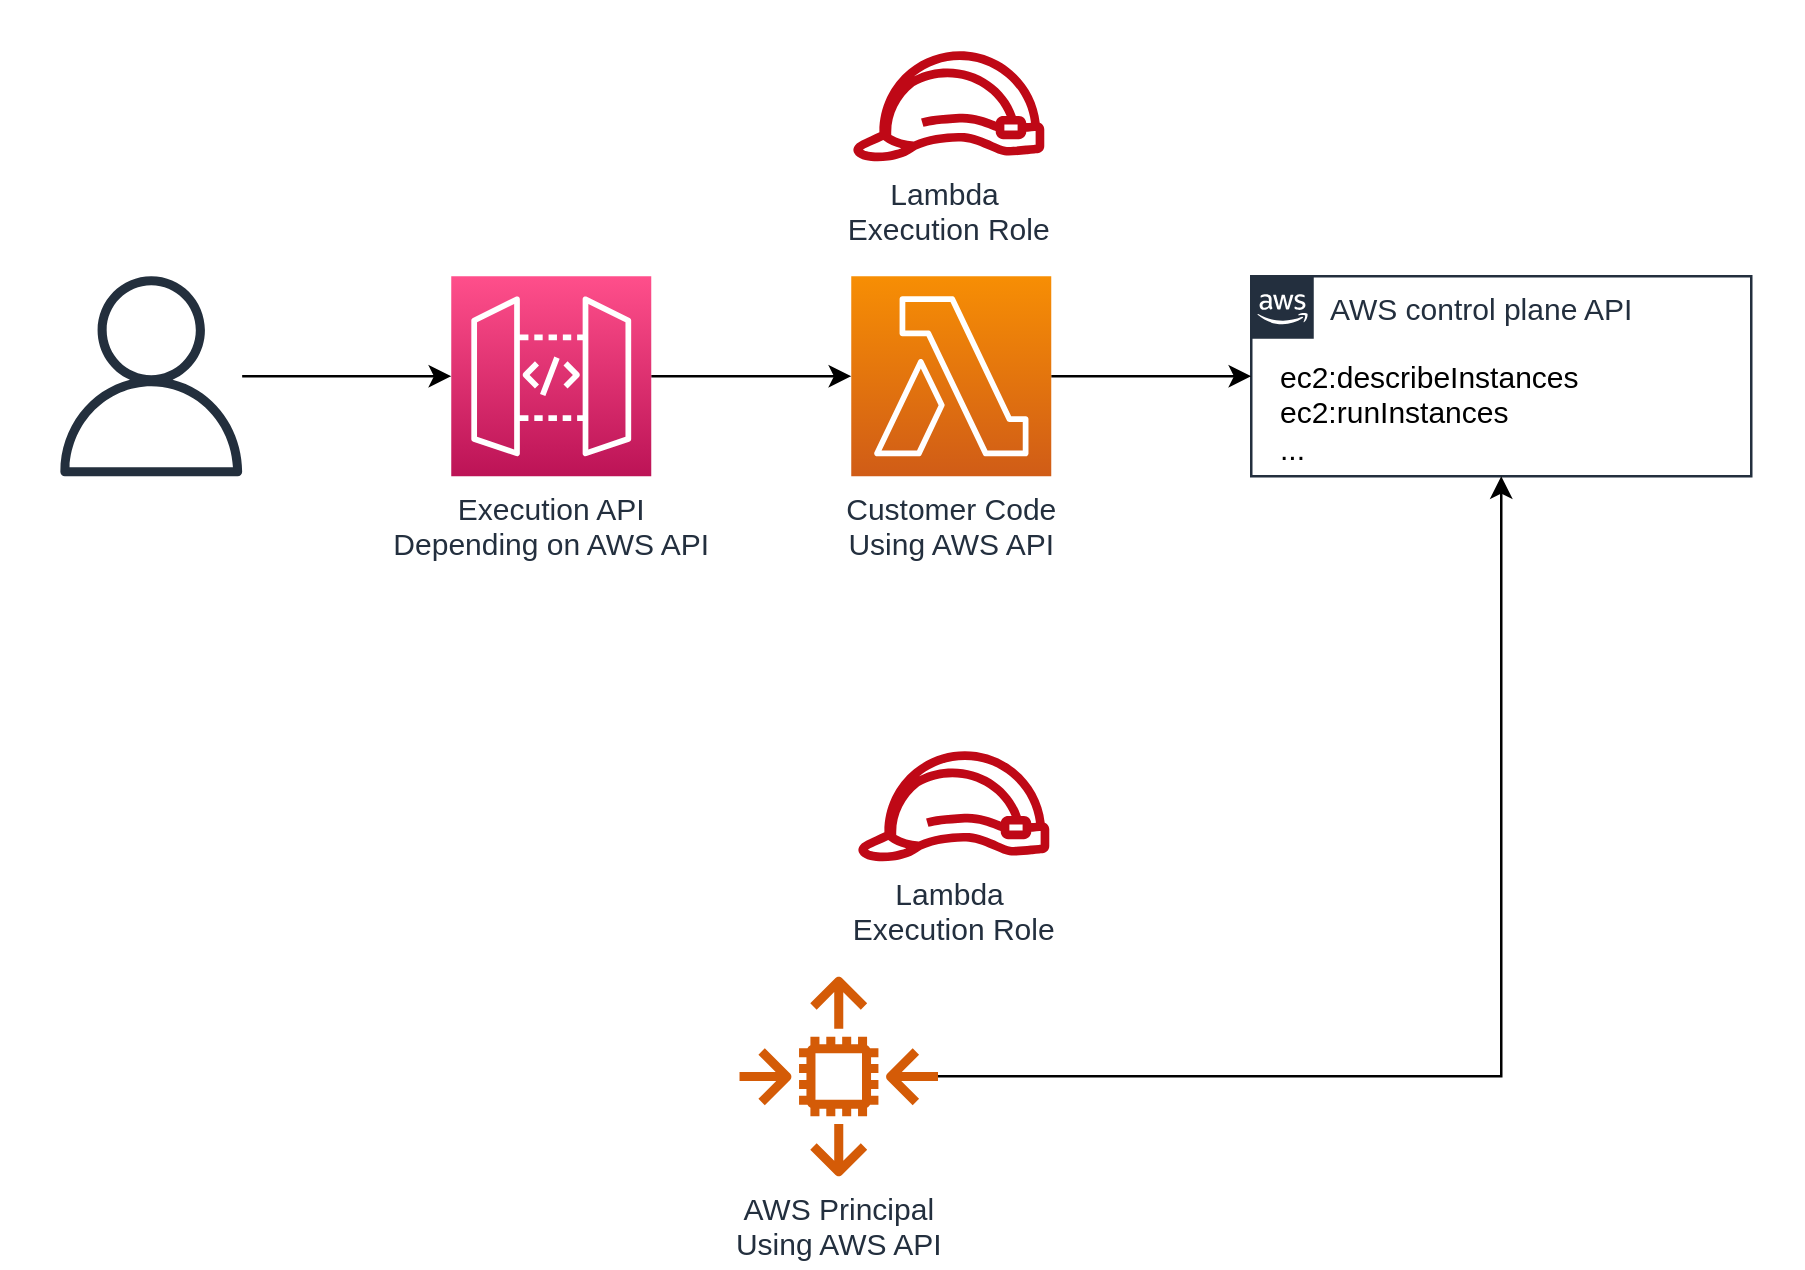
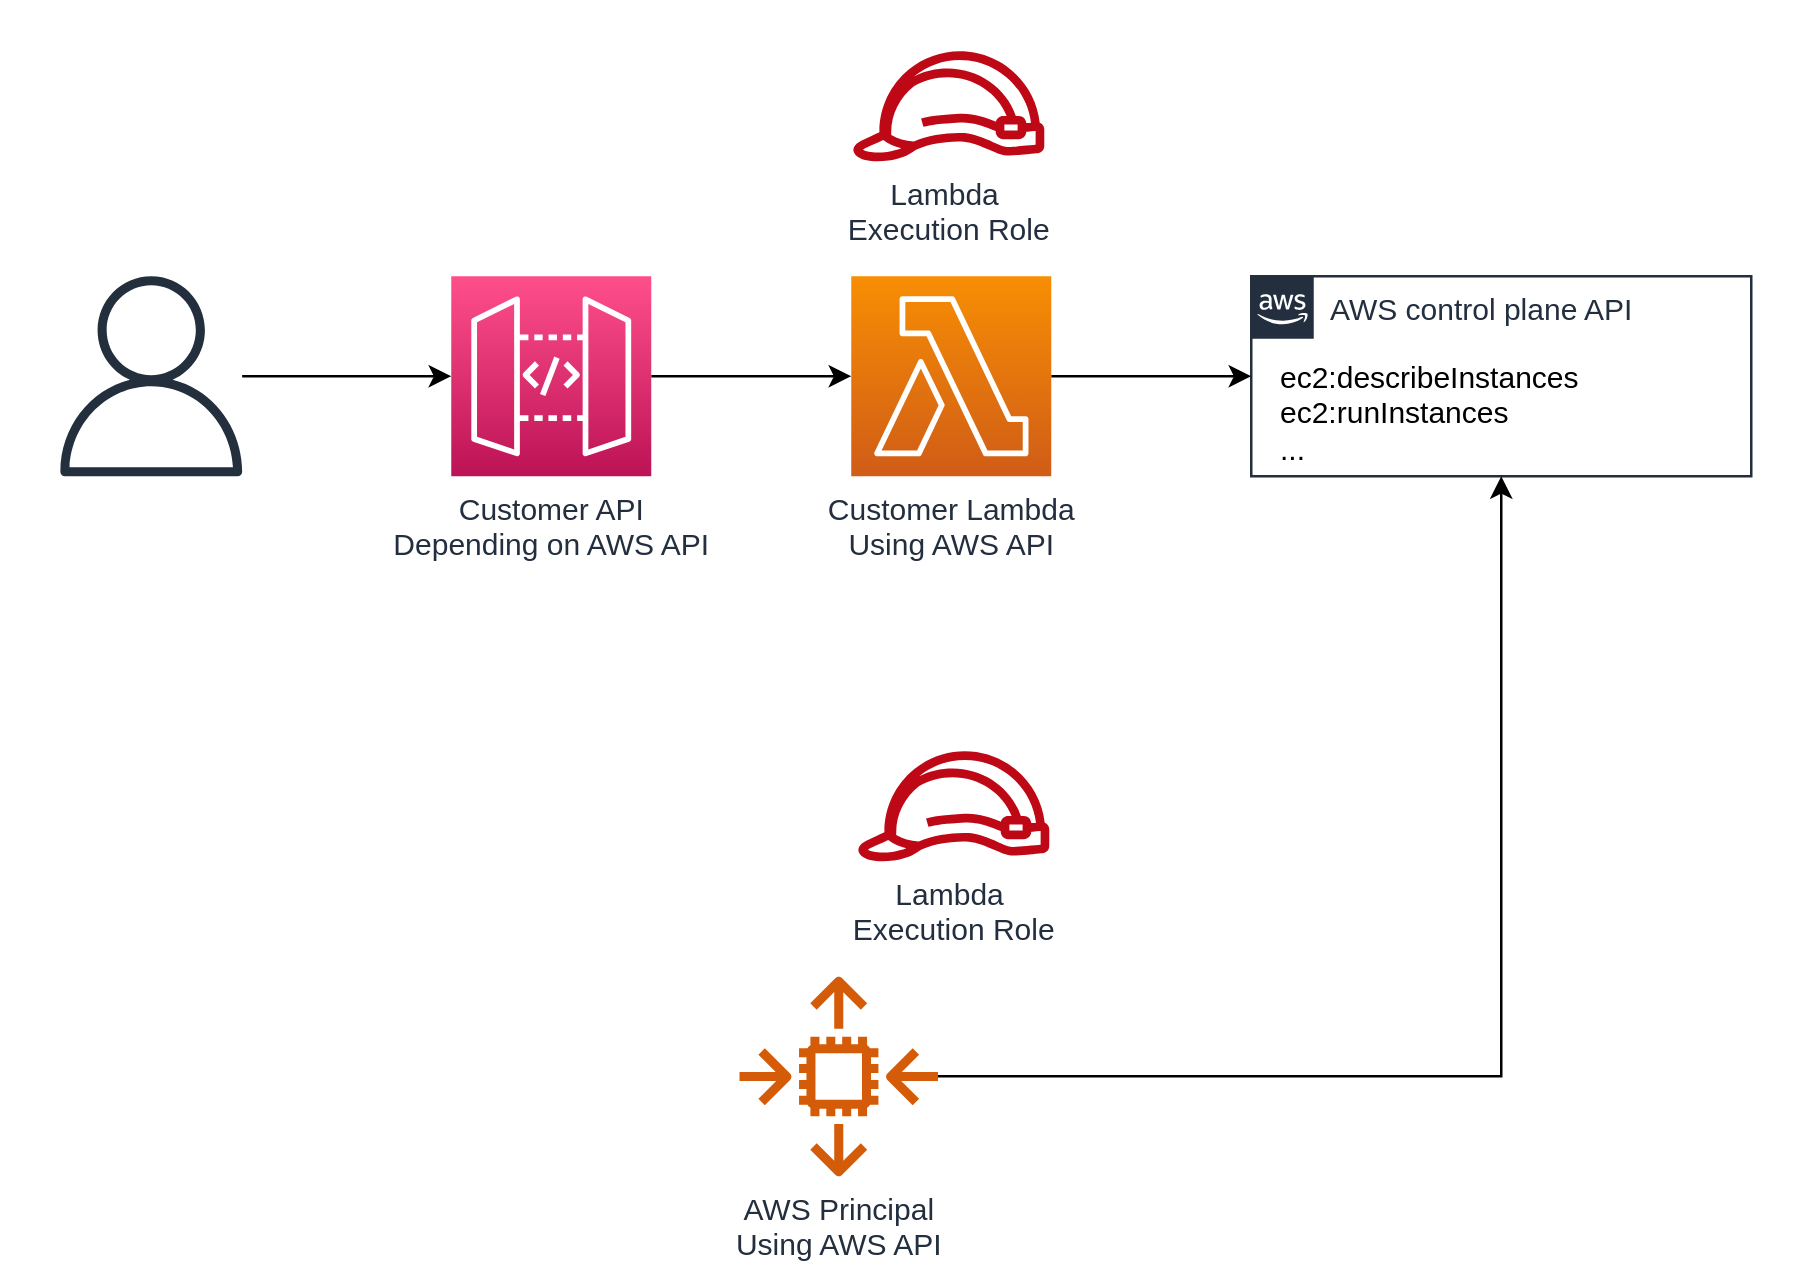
(553, 530) -> (553, 530)
(953, 530) -> (953, 530)
